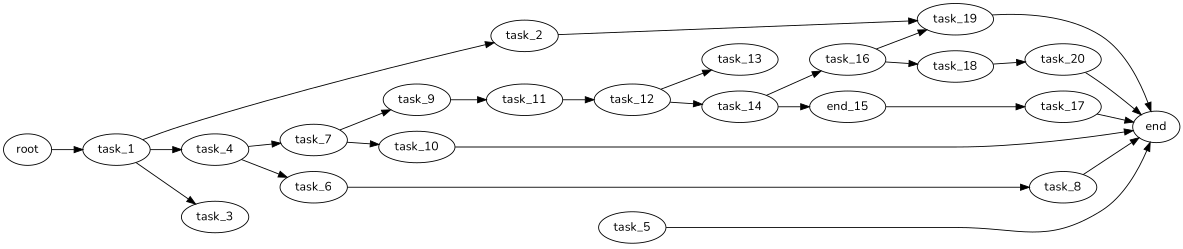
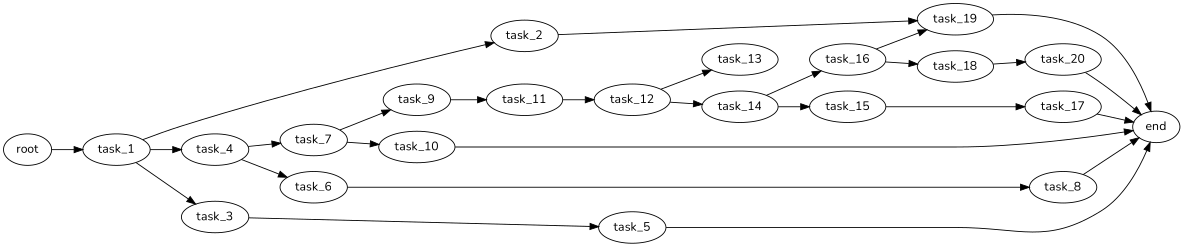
(848, 107) -> (848, 107)
none -> (419, 222)
